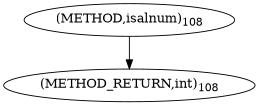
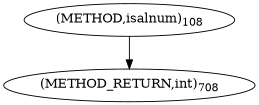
(208, 84) -> (208, 84)
